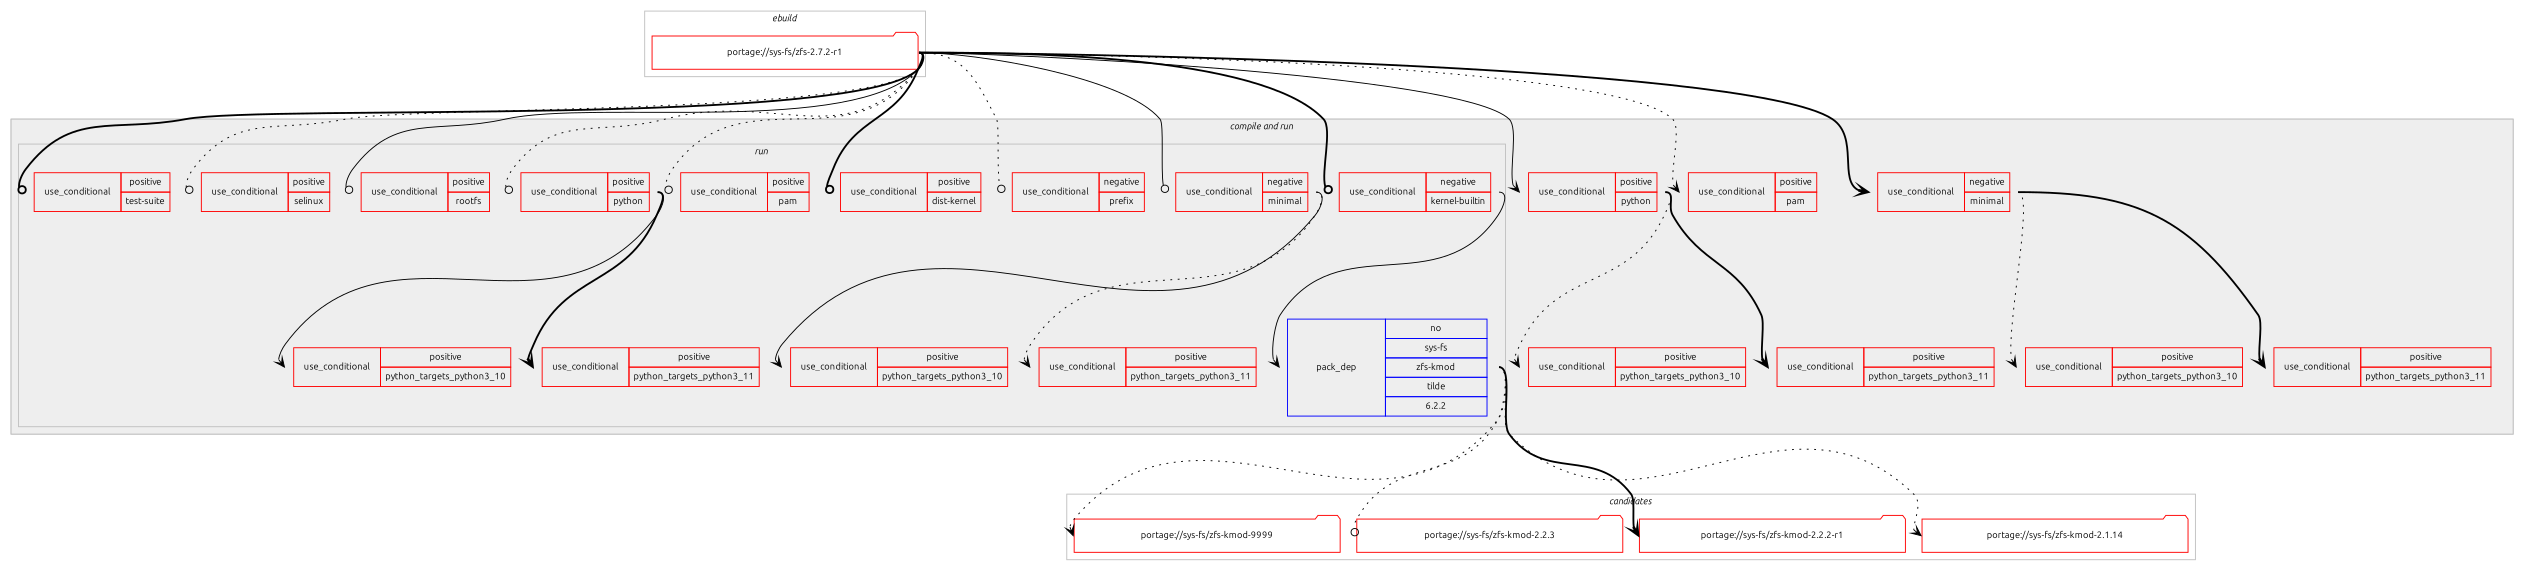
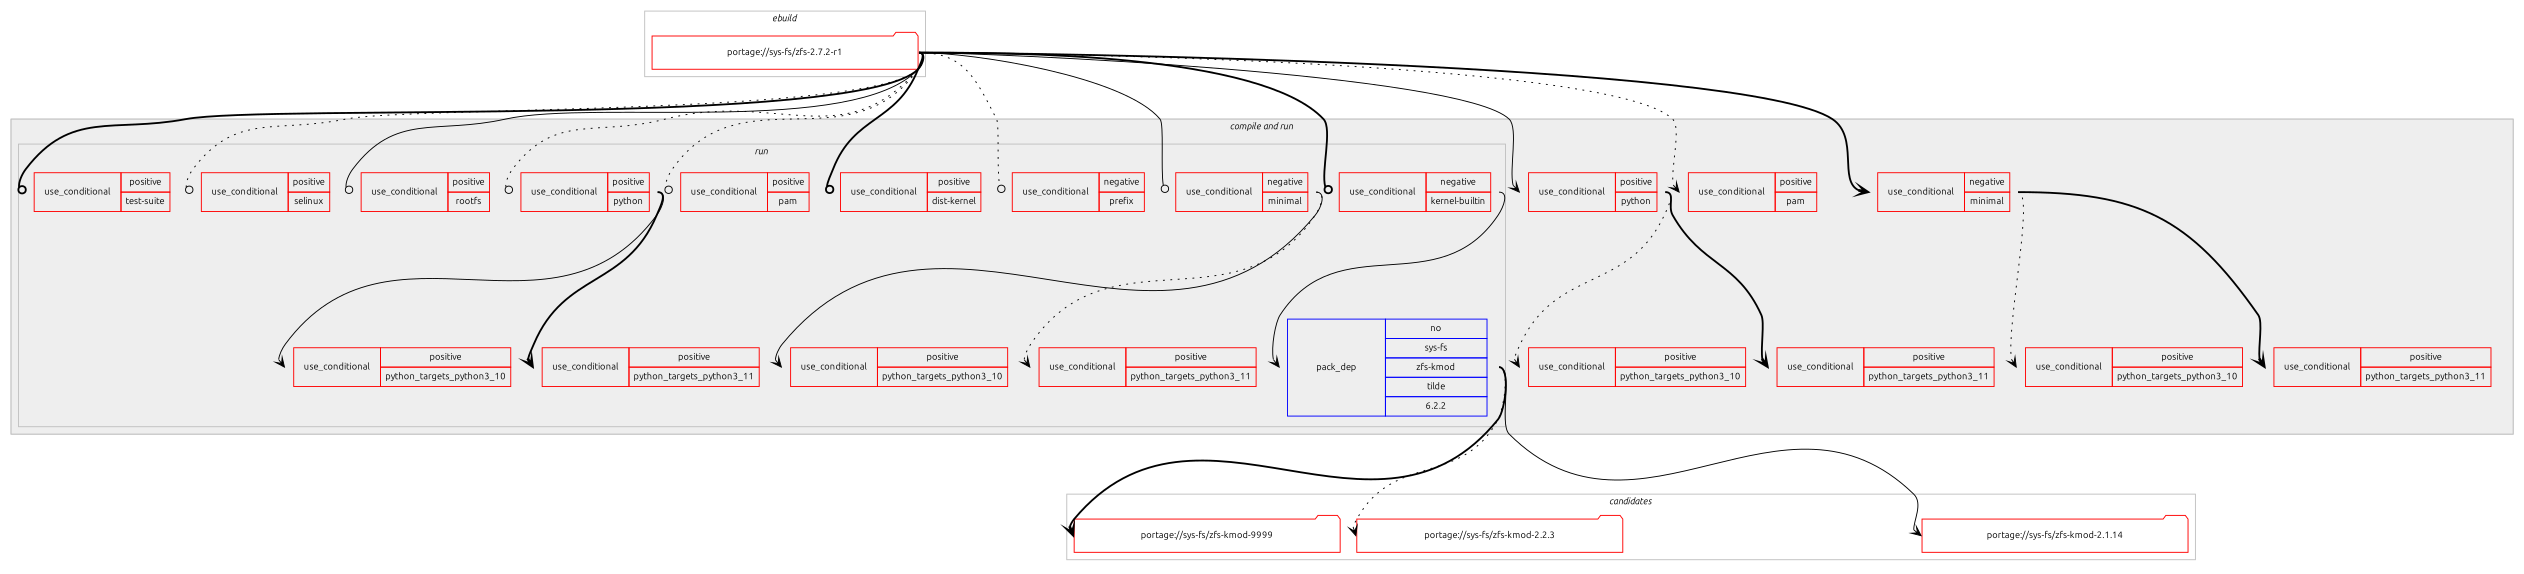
(1471, 450) -> (1471, 450)
(1695, 468) -> (1695, 468)
(1310, 473) -> (1310, 473)
(1772, 536) -> none
